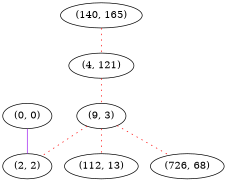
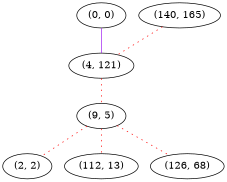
(101, 116) -> (101, 116)
(27, 141) -> (101, 41)
(187, 166) -> (187, 166)
